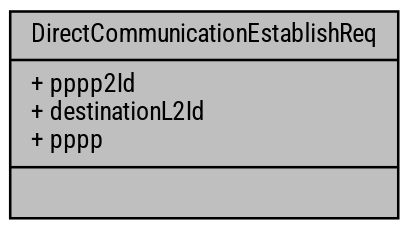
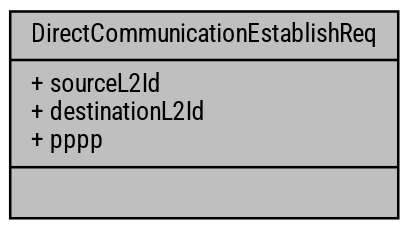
(84, 84) -> (97, 84)
